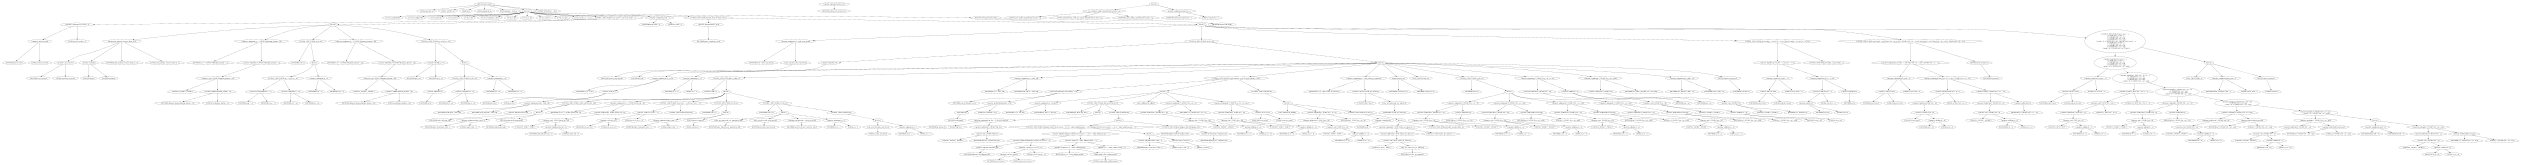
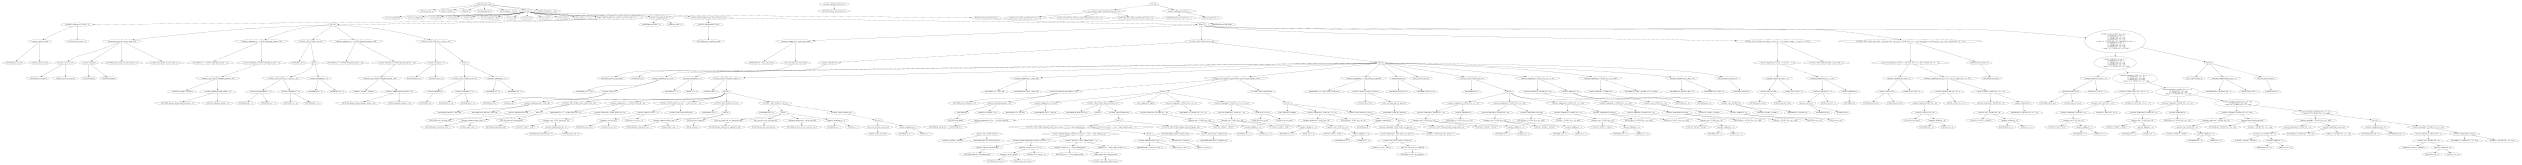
(988, 127) -> none
